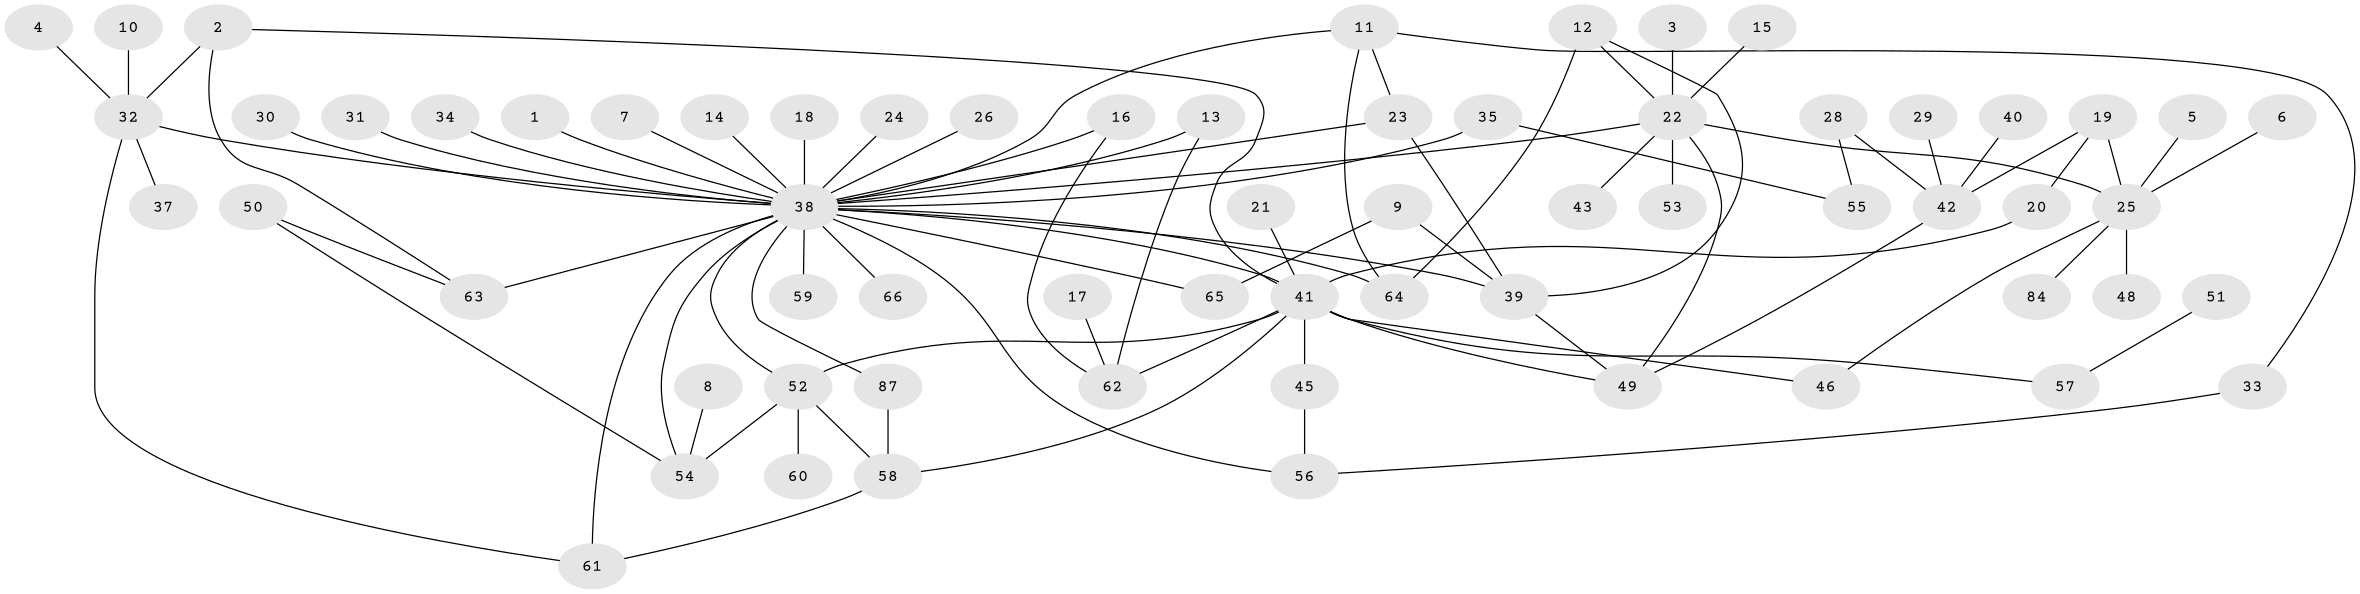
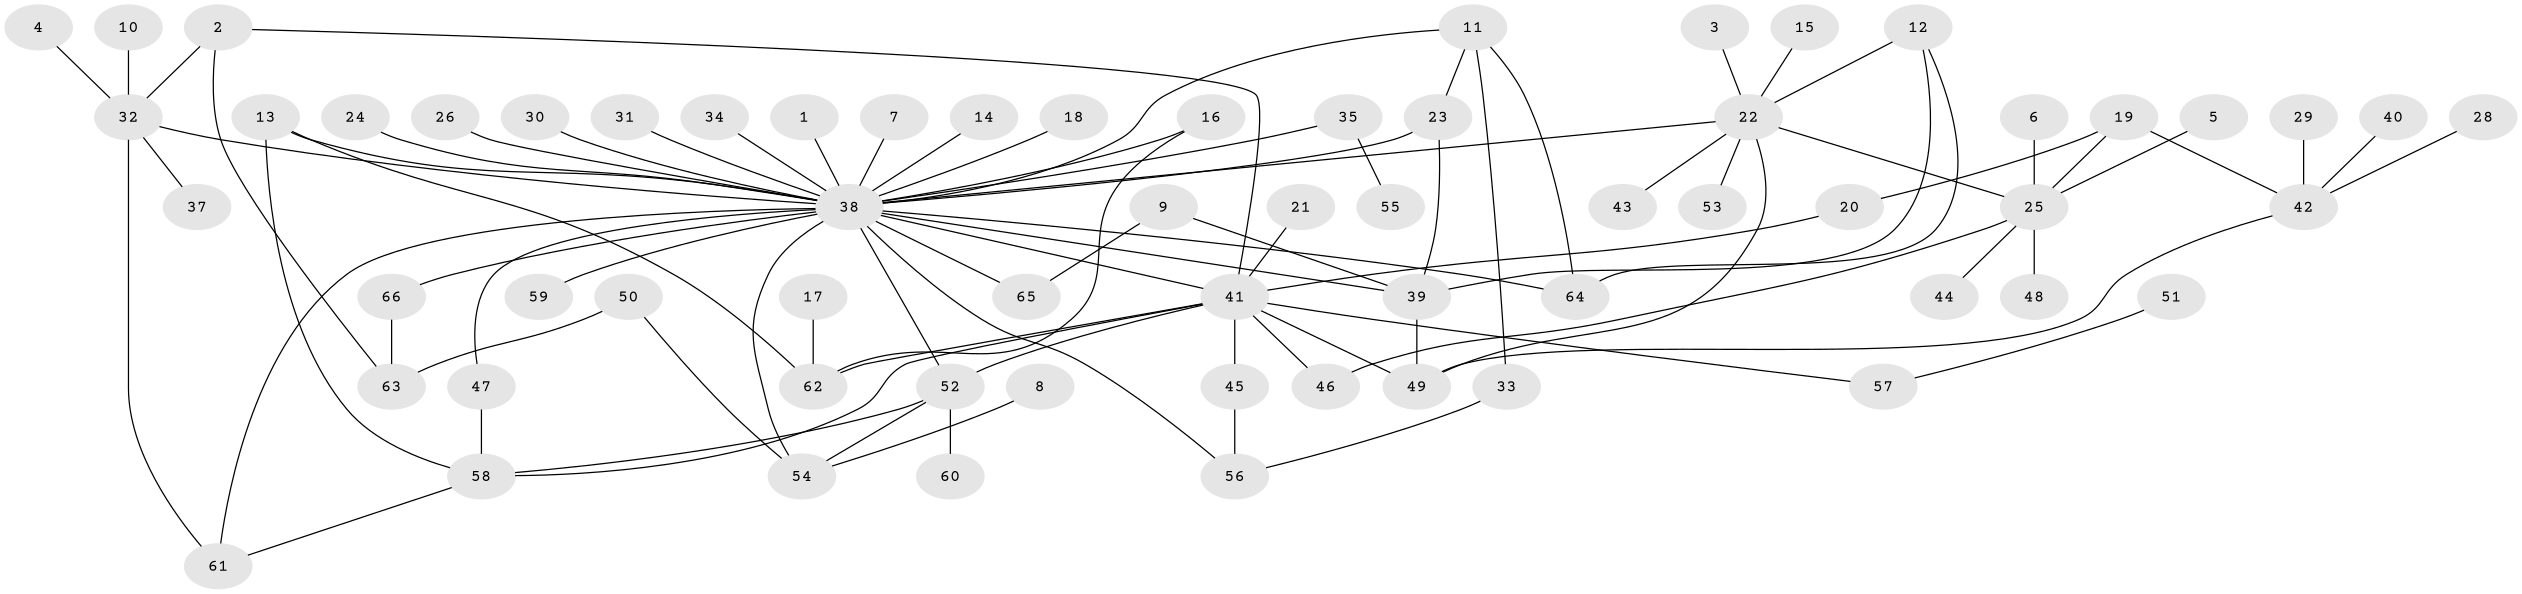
(1845, 162) -> none
(639, 252) -> (392, 342)
(2037, 297) -> (1944, 297)
none -> (305, 338)
(888, 387) -> (481, 387)
